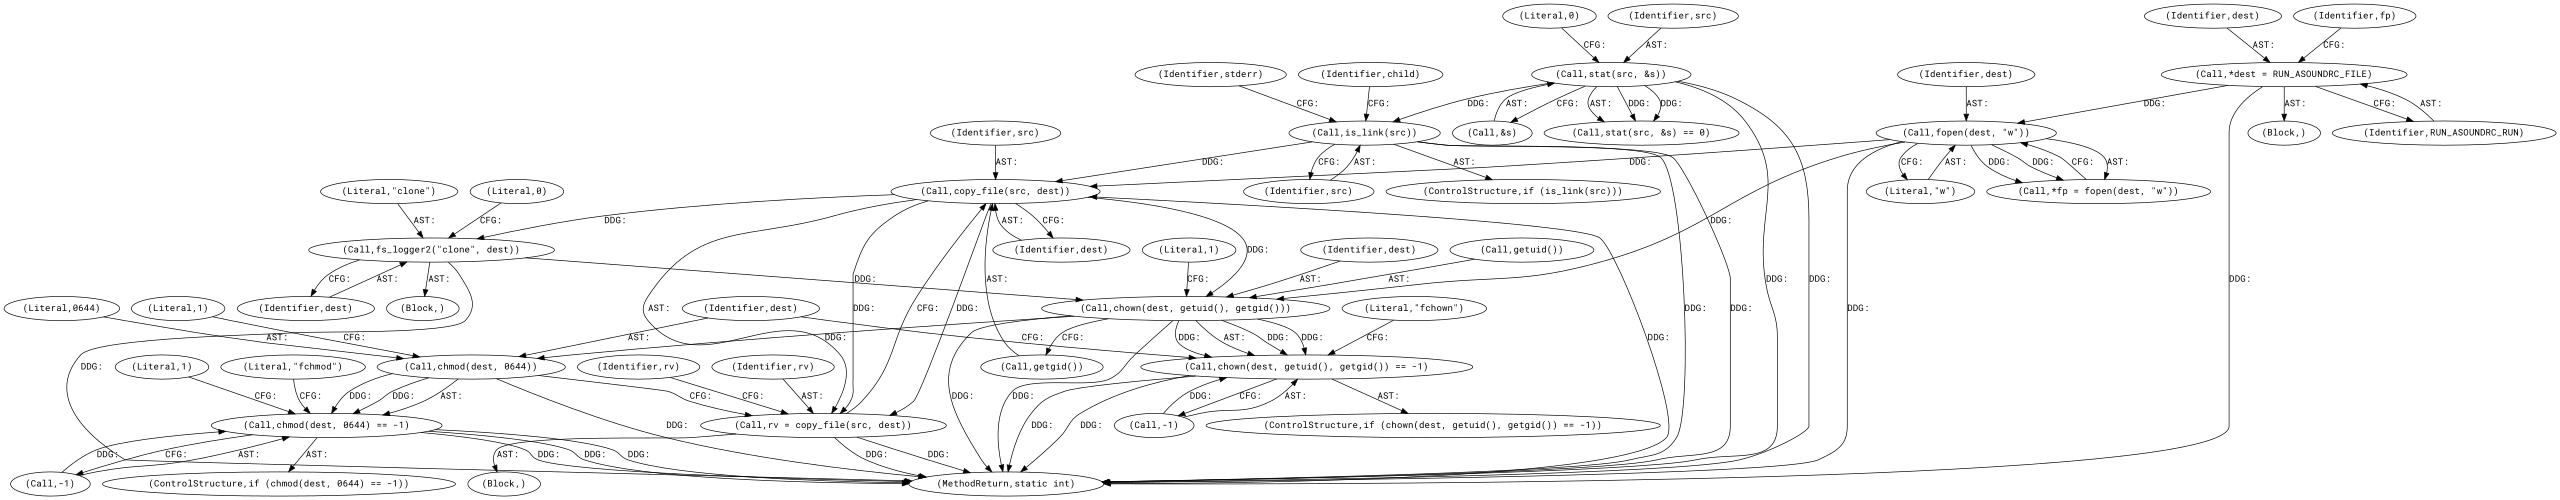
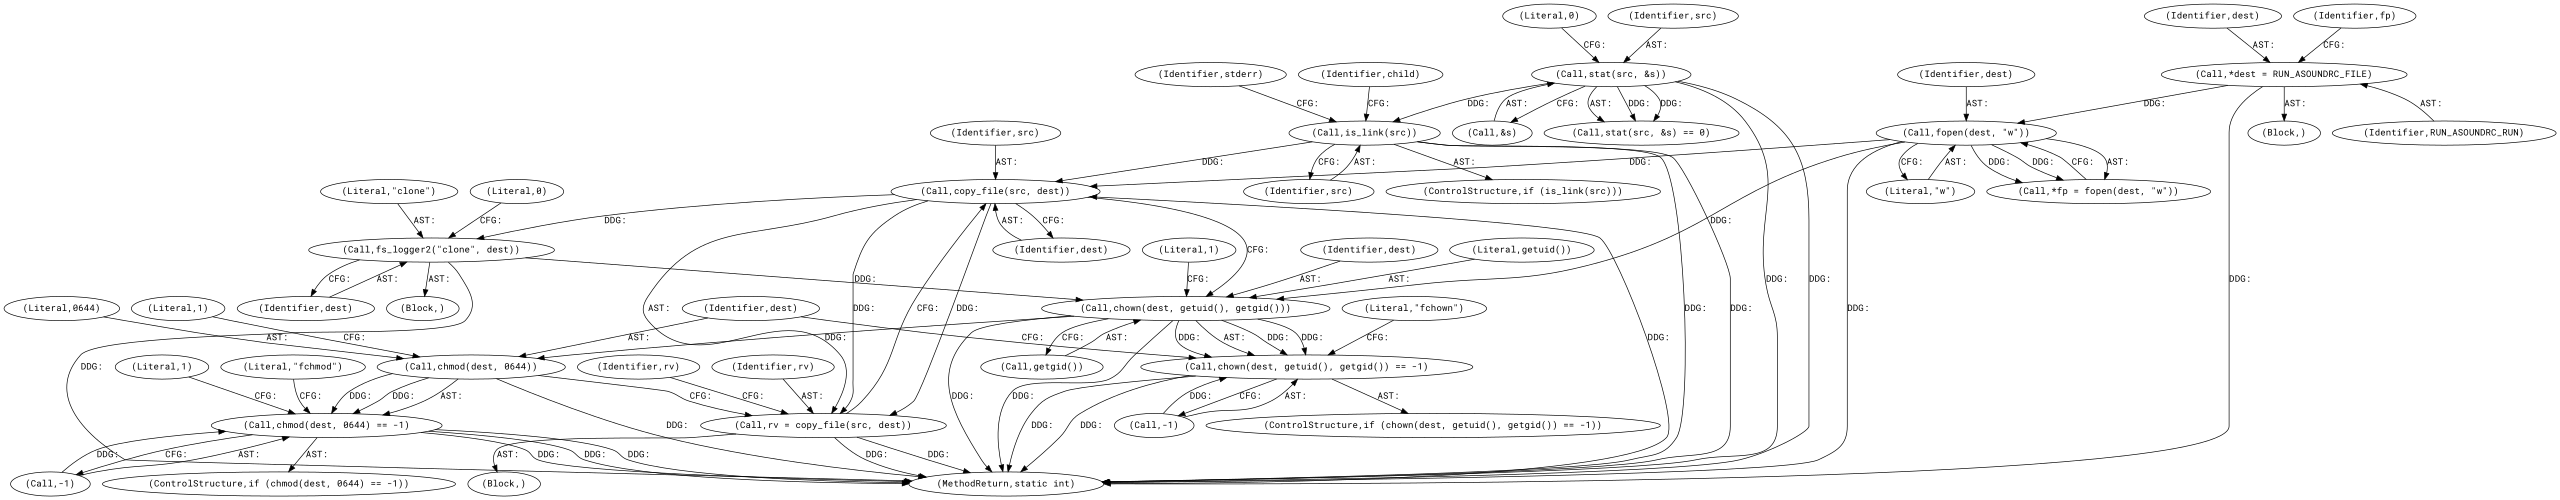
(2361, 103) -> none
(1261, 250) -> (1261, 250)
(1522, 250) -> (1522, 250)
(986, 288) -> (1099, 337)
